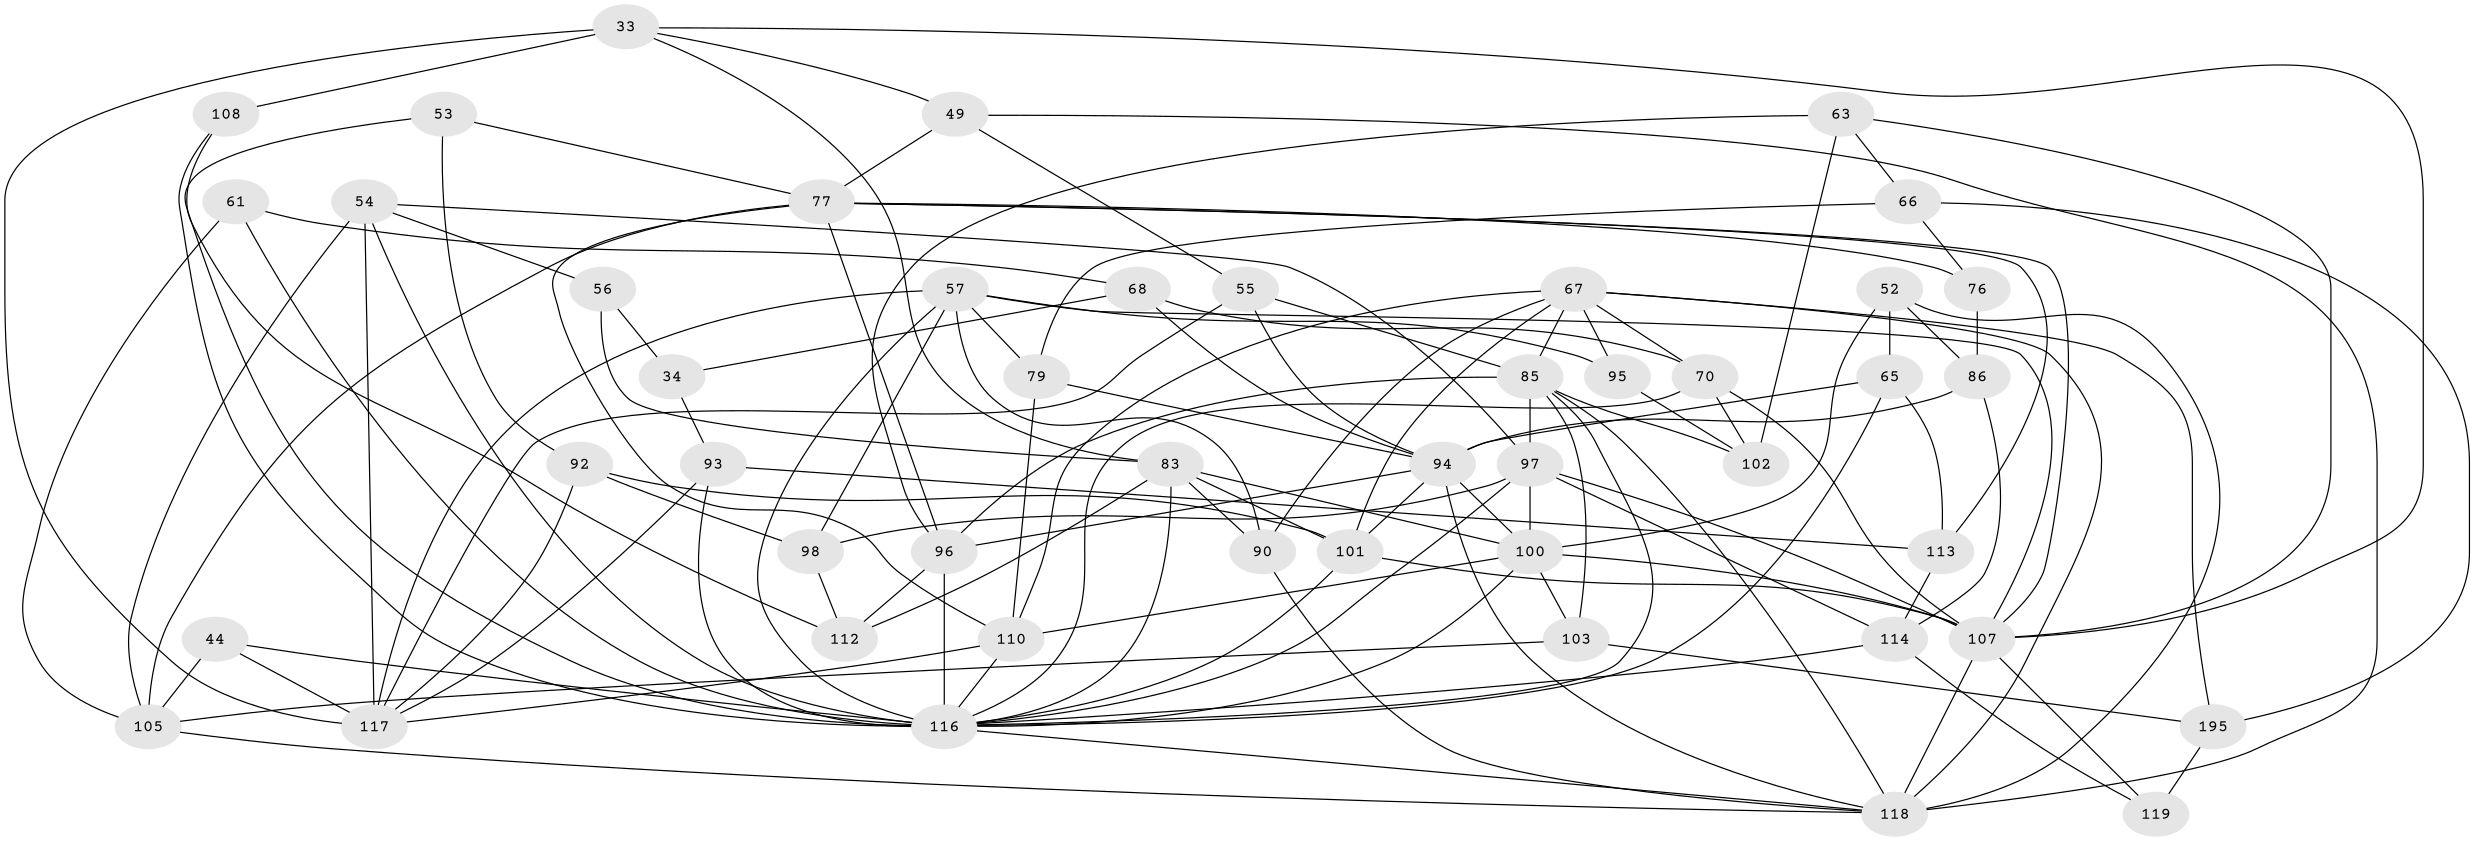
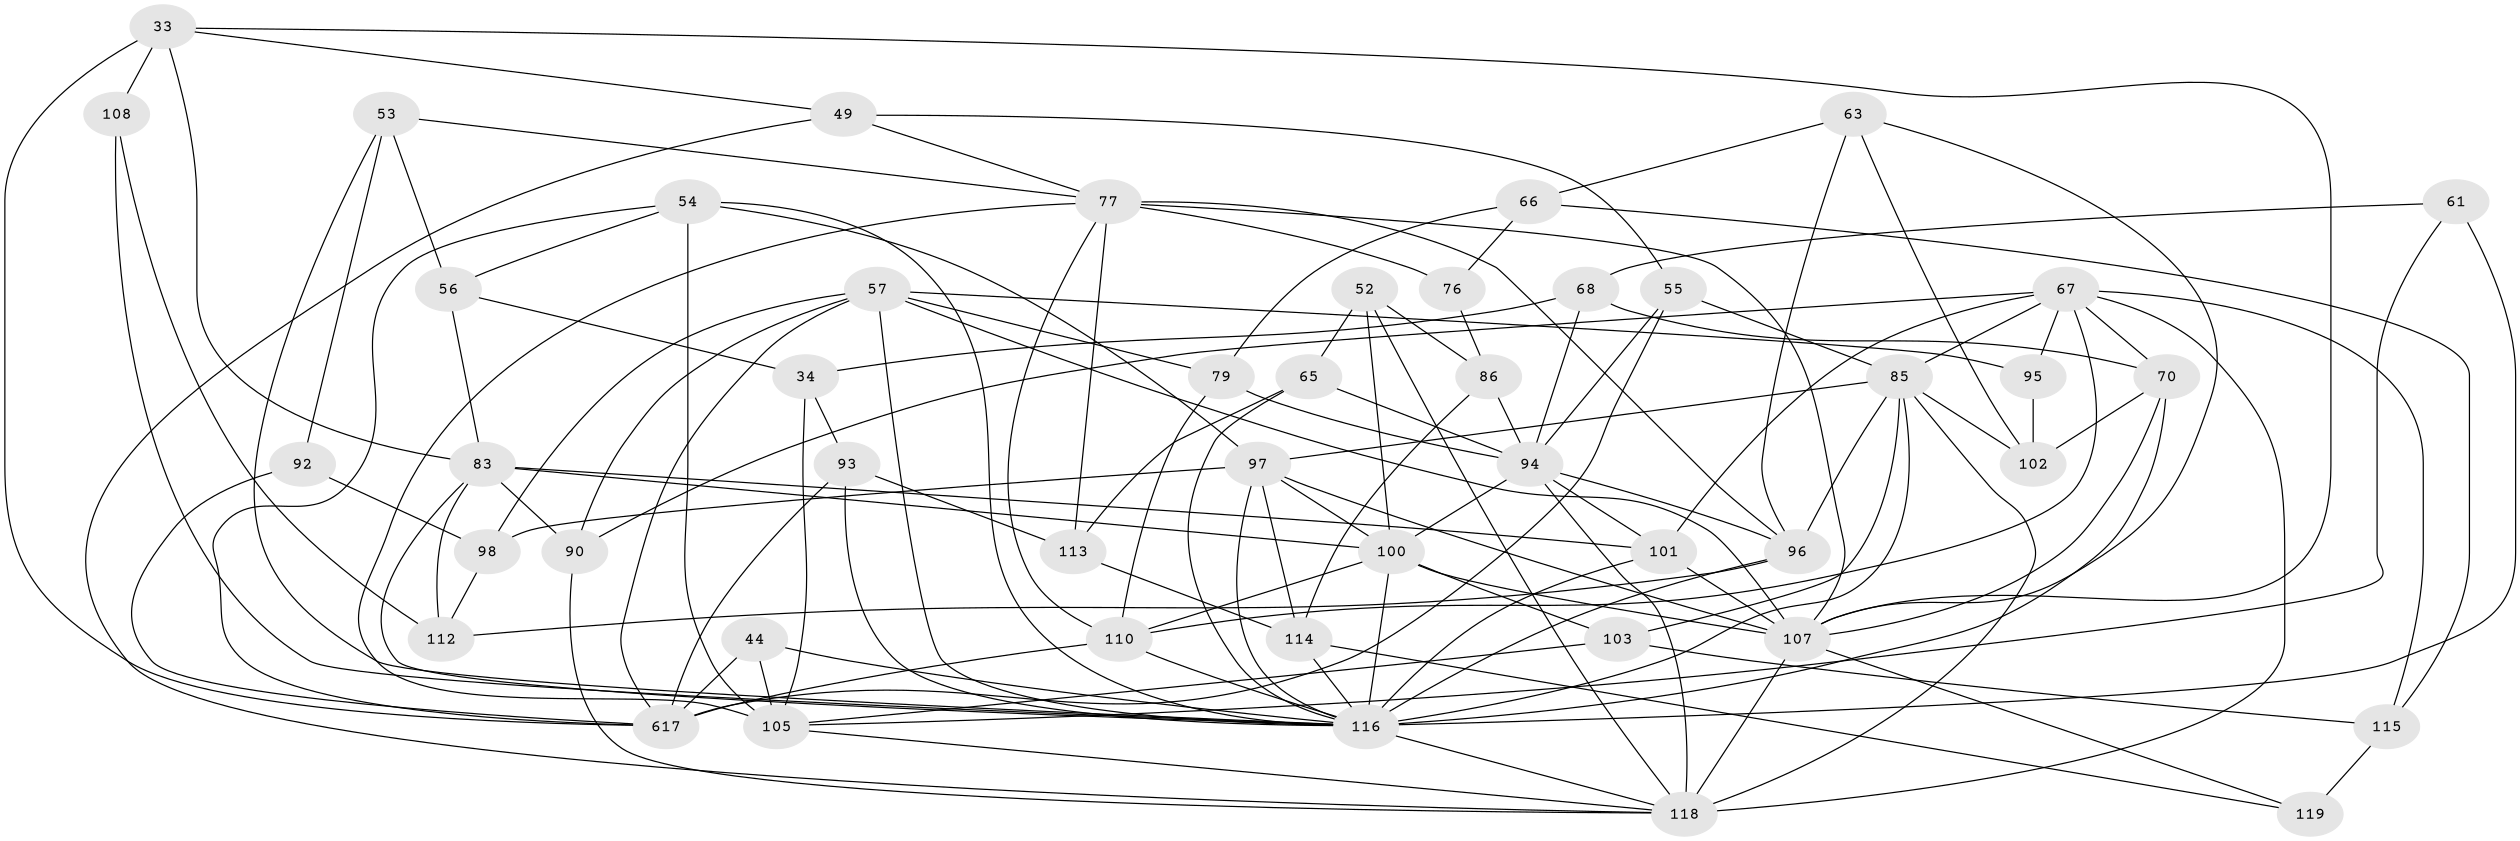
none -> (417, 202)
(969, 498) -> none
none -> (806, 553)
(374, 727) -> (666, 727)
(2213, 727) -> (2387, 727)
